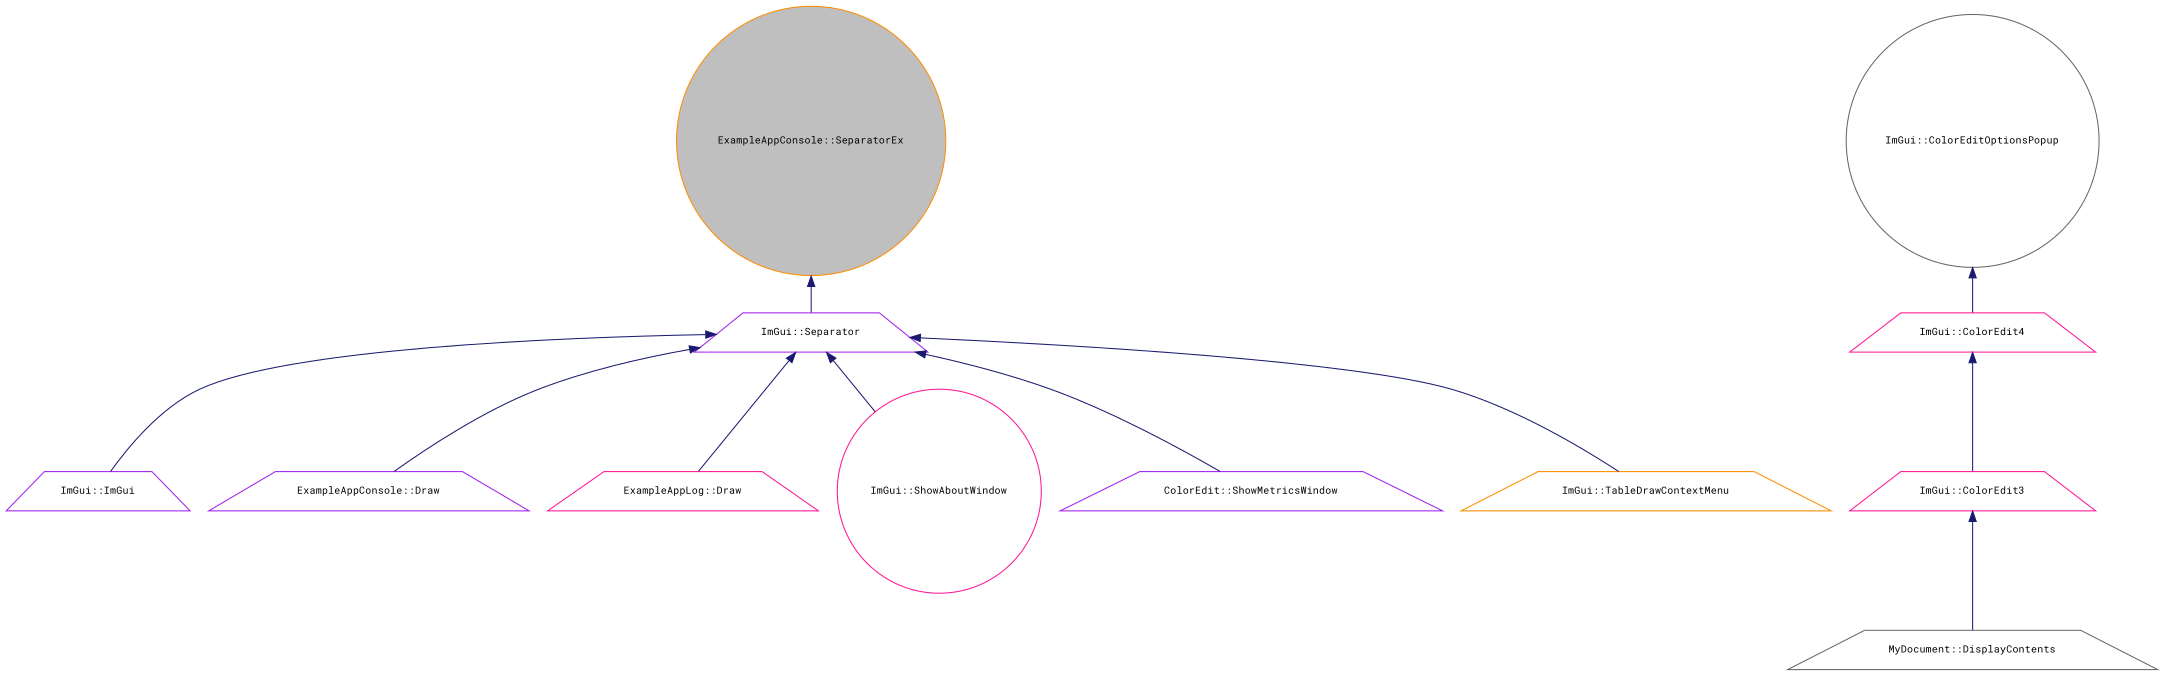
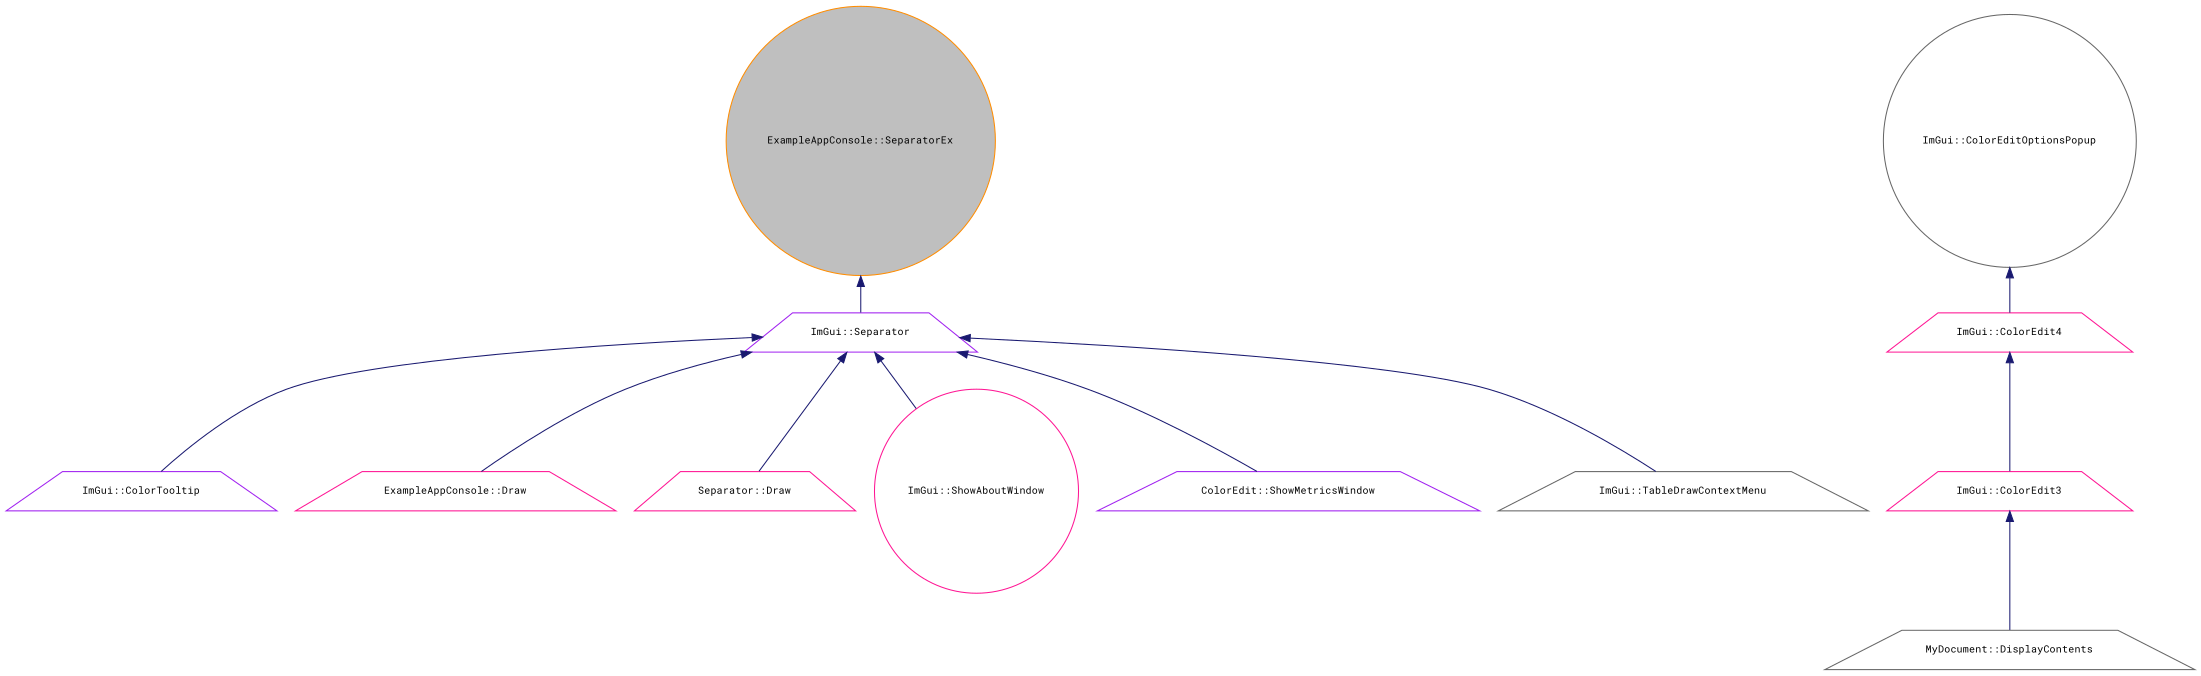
(98, 491) -> (142, 491)
(369, 491) -> (456, 491)
(683, 491) -> (745, 491)
(1646, 491) -> (1683, 491)
